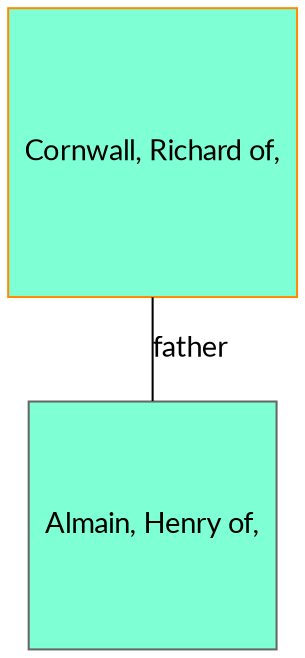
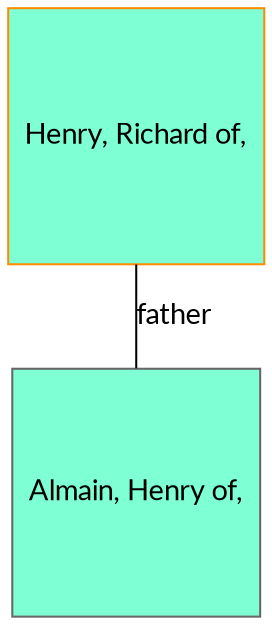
(153, 153) -> (136, 136)
